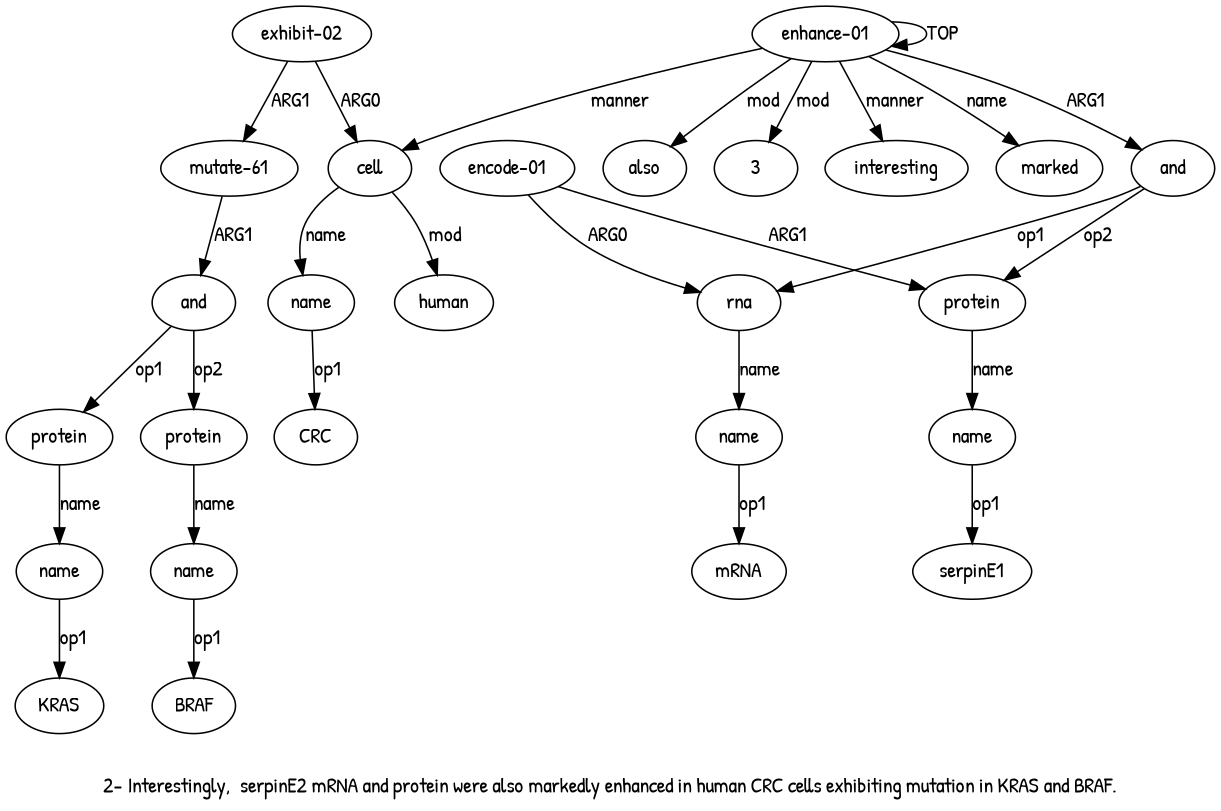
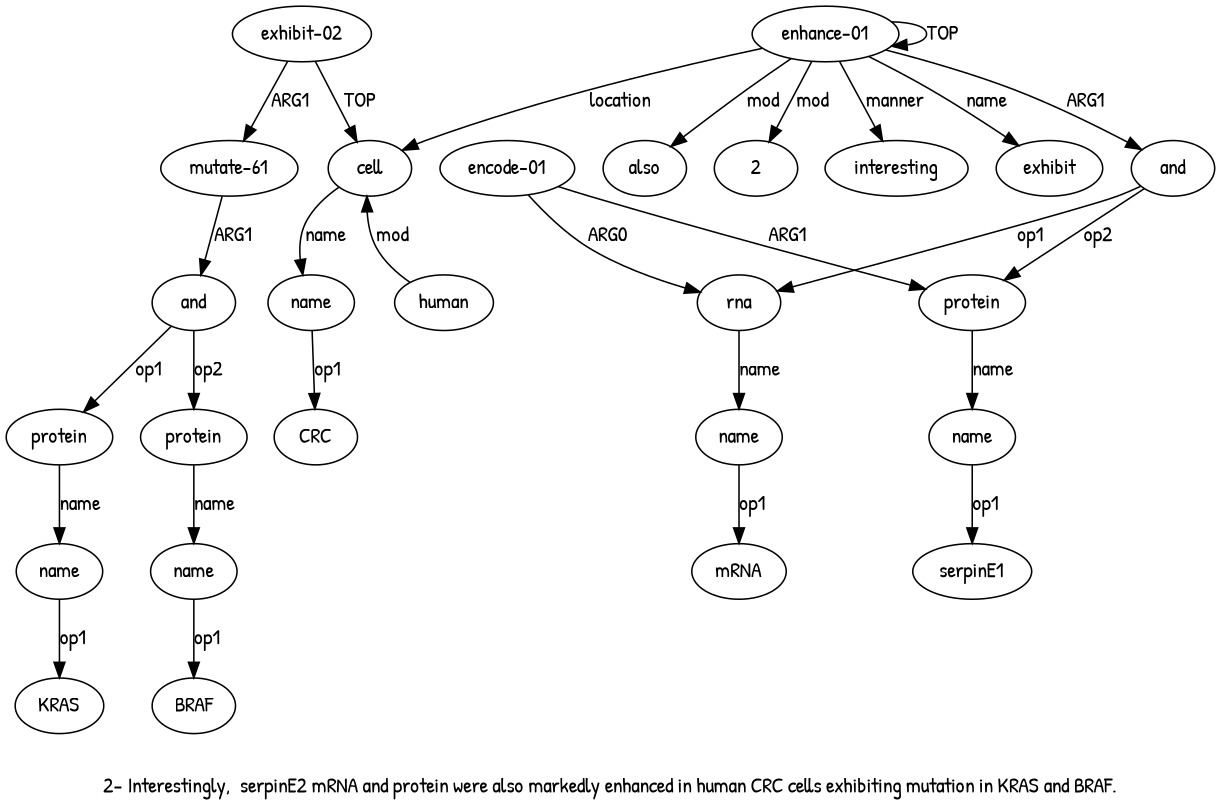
(361, 101) -> (361, 101)
(620, 101) -> (620, 101)
(756, 168) -> (756, 168)
(1049, 168) -> (1049, 168)
(416, 224) -> (379, 253)
